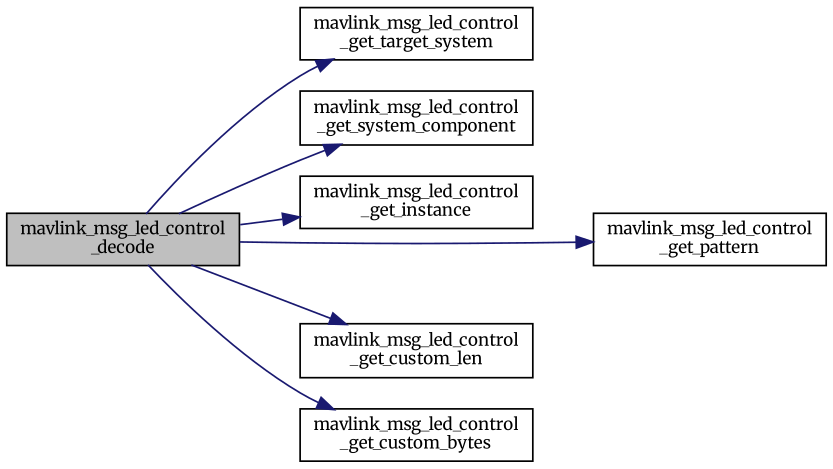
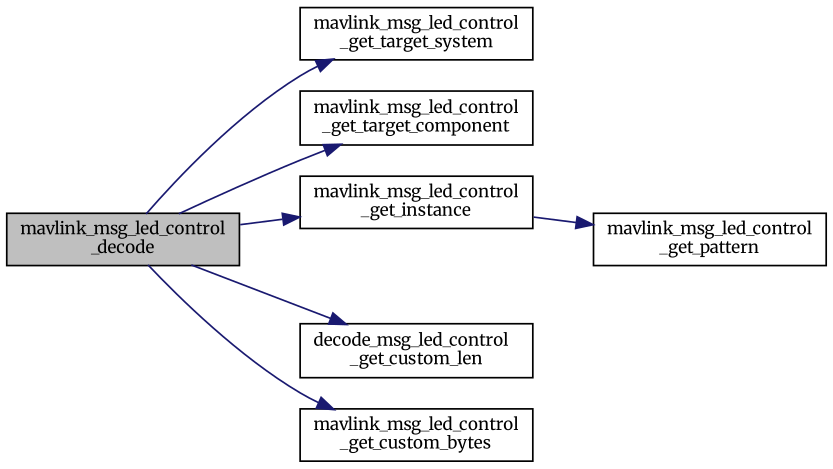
(416, 118) -> (416, 118)
(408, 244) -> (555, 220)
(416, 351) -> (416, 351)
